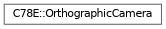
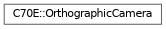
(83, 14) -> (83, 14)
